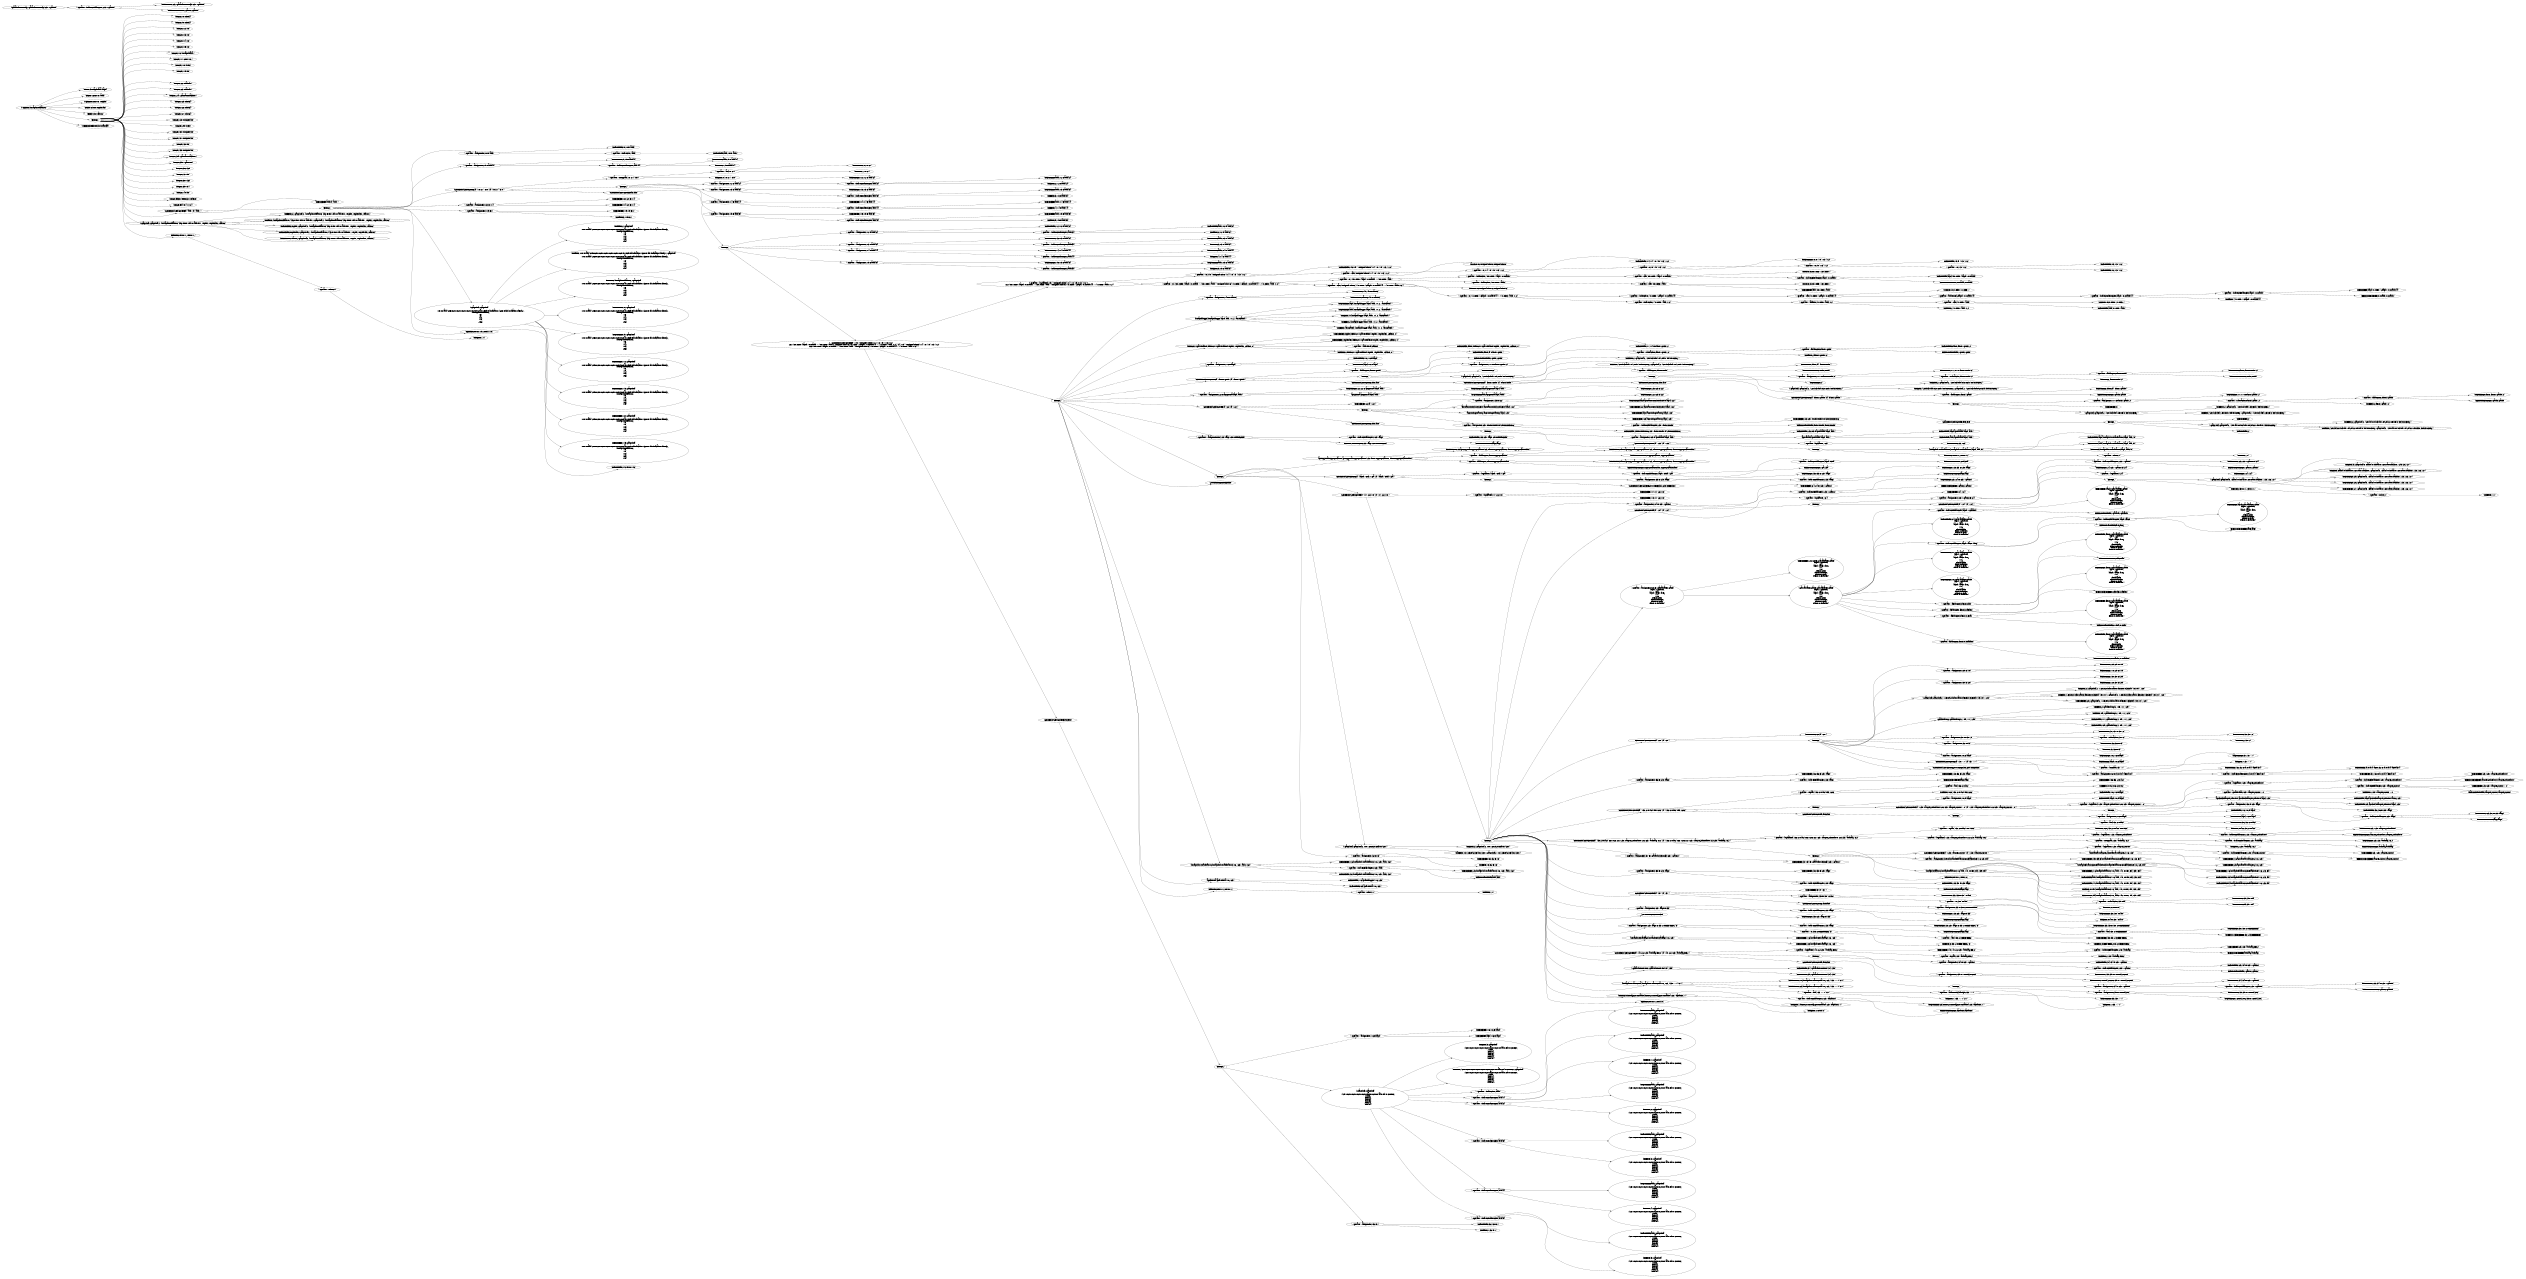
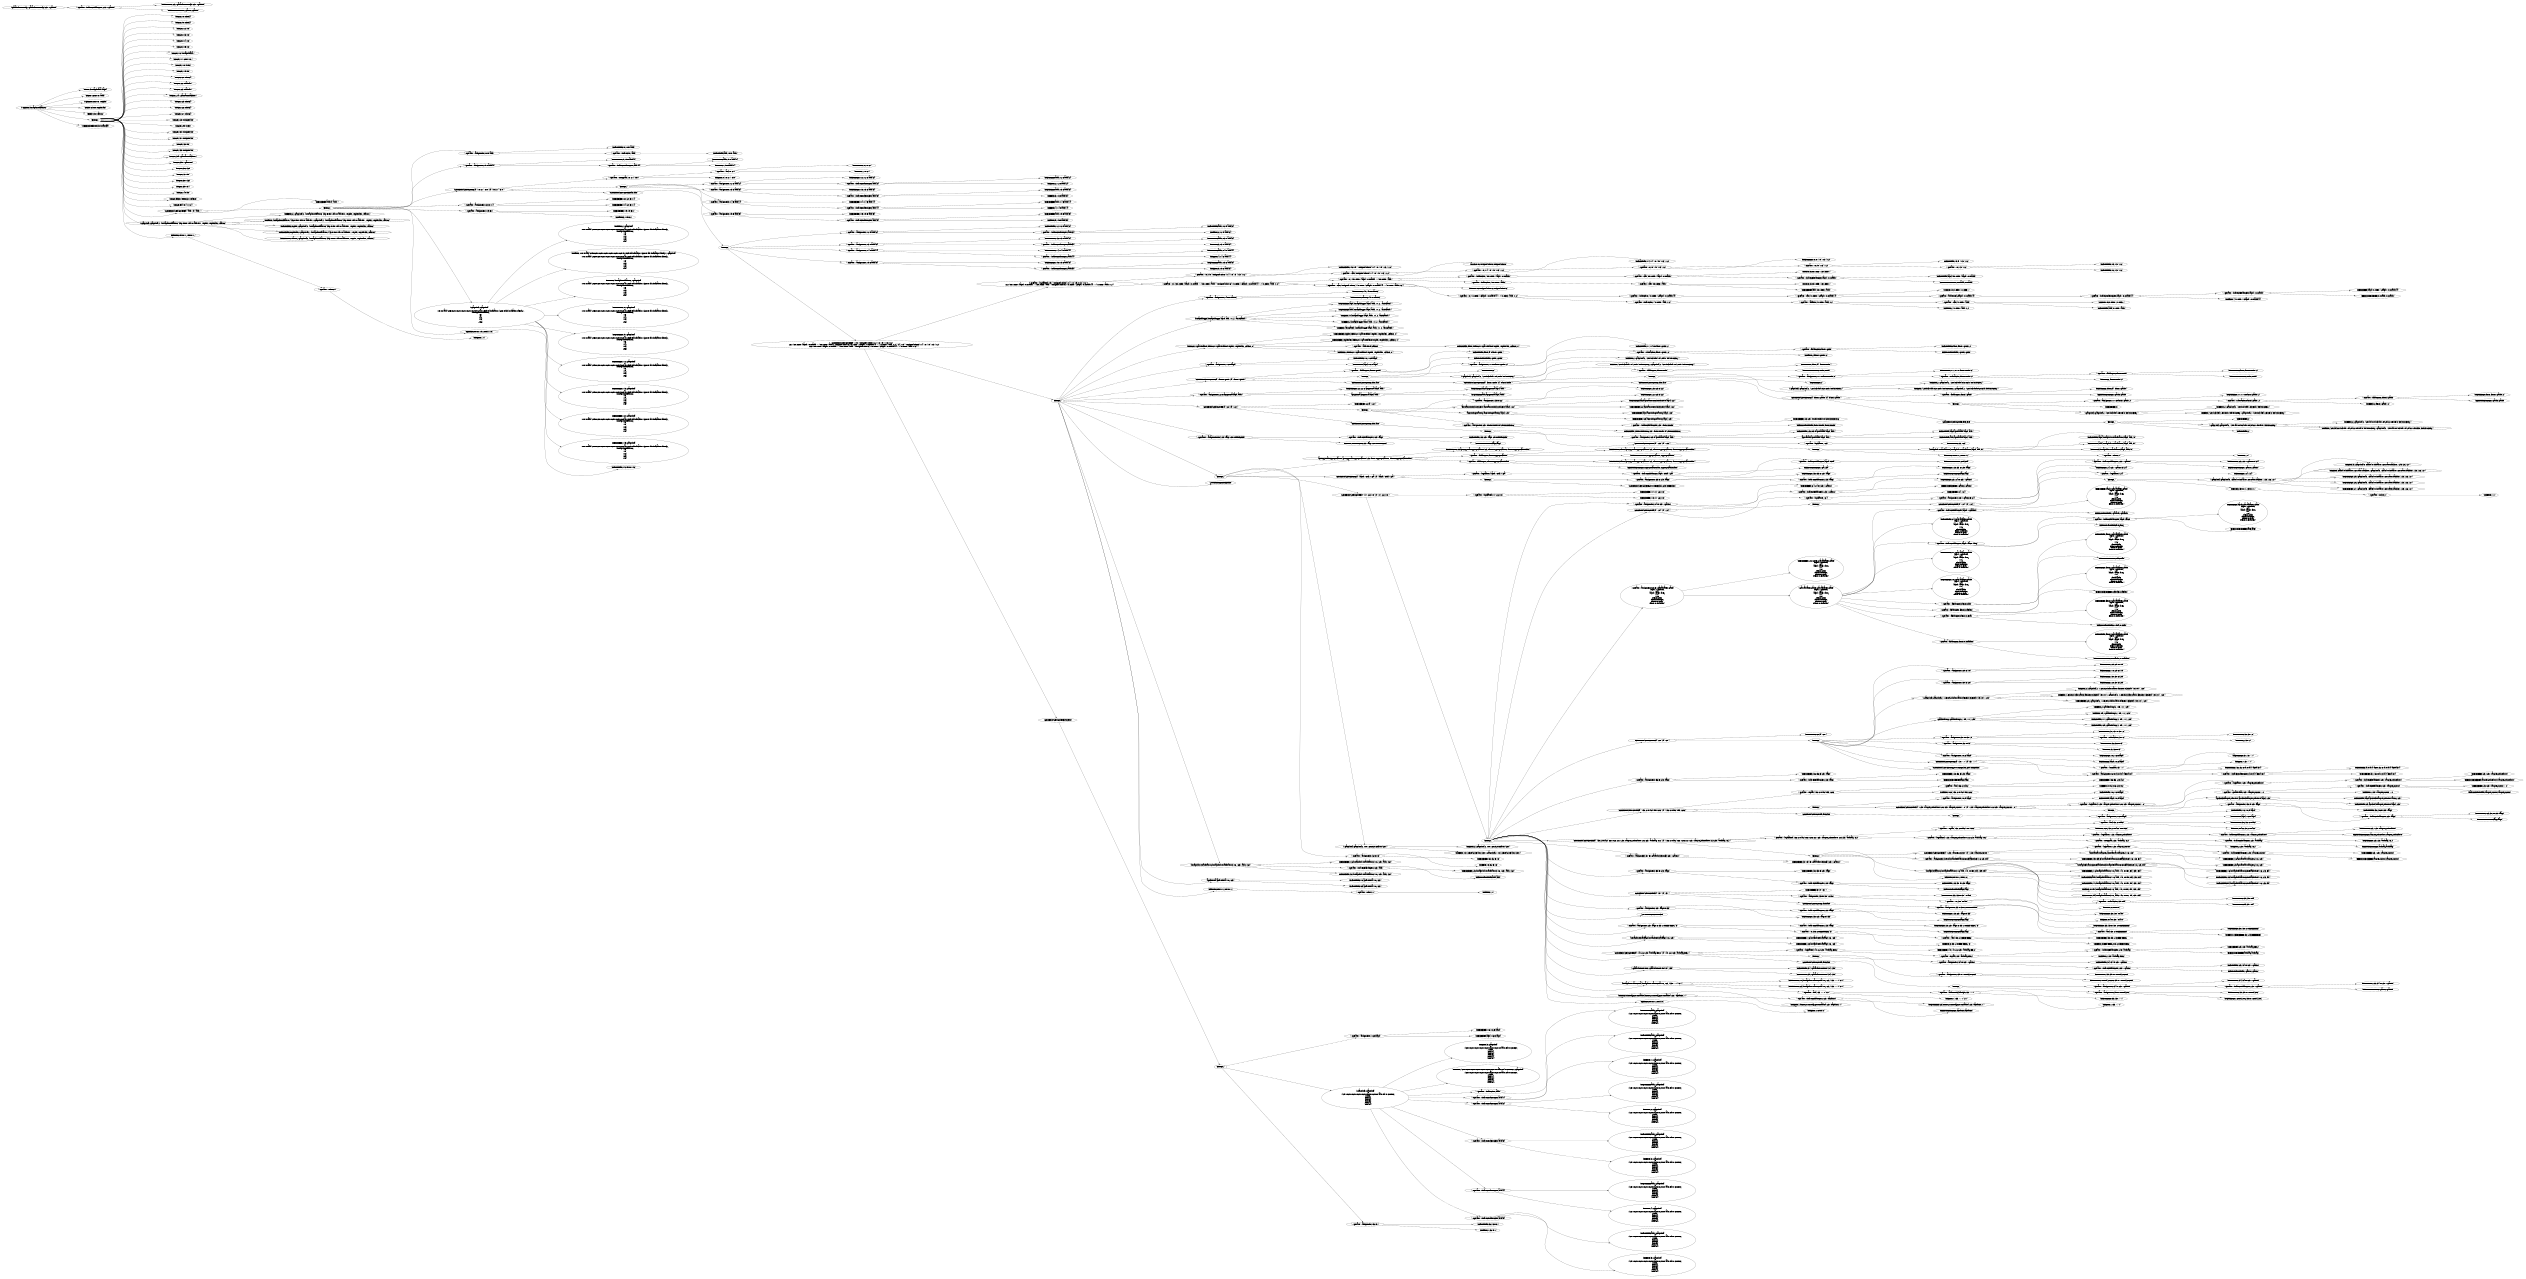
none -> (183, 78)
(1365, 880) -> (1365, 880)
